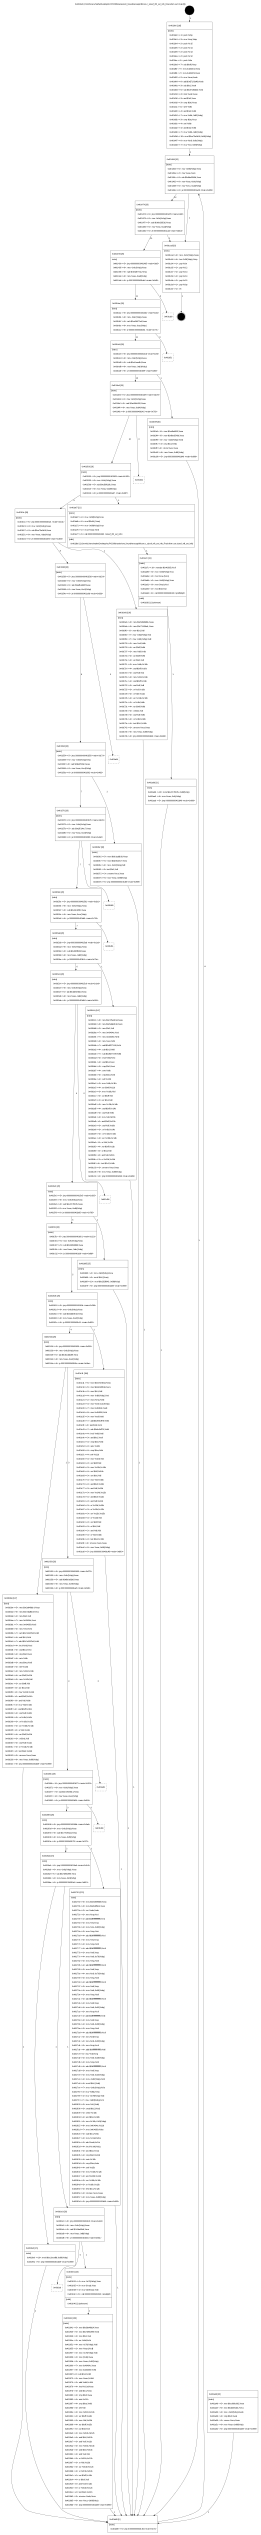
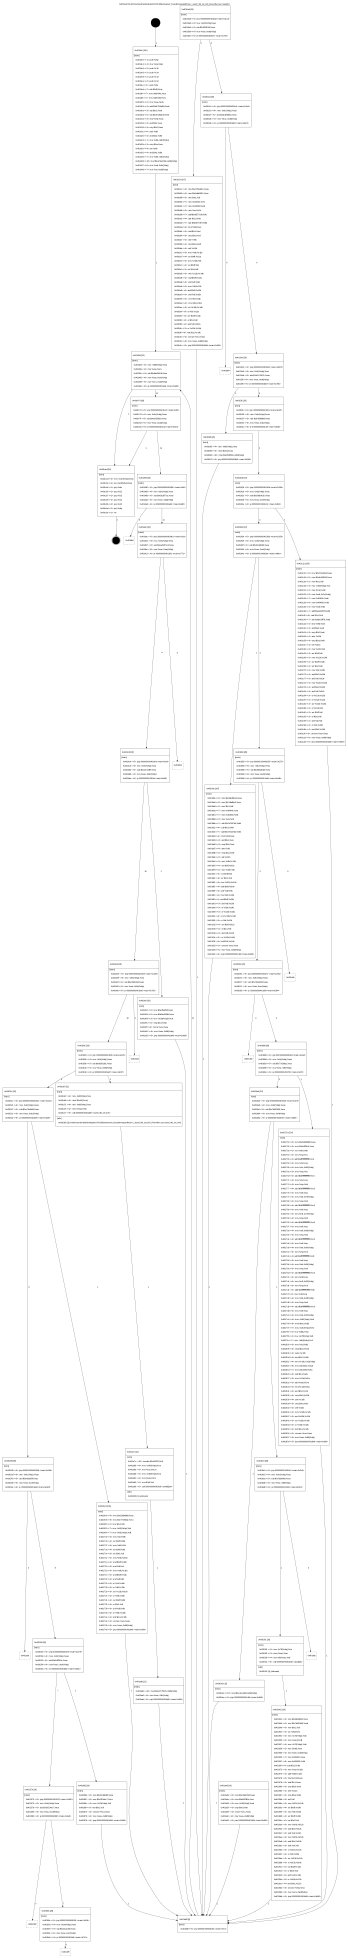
(76, 925) -> none
